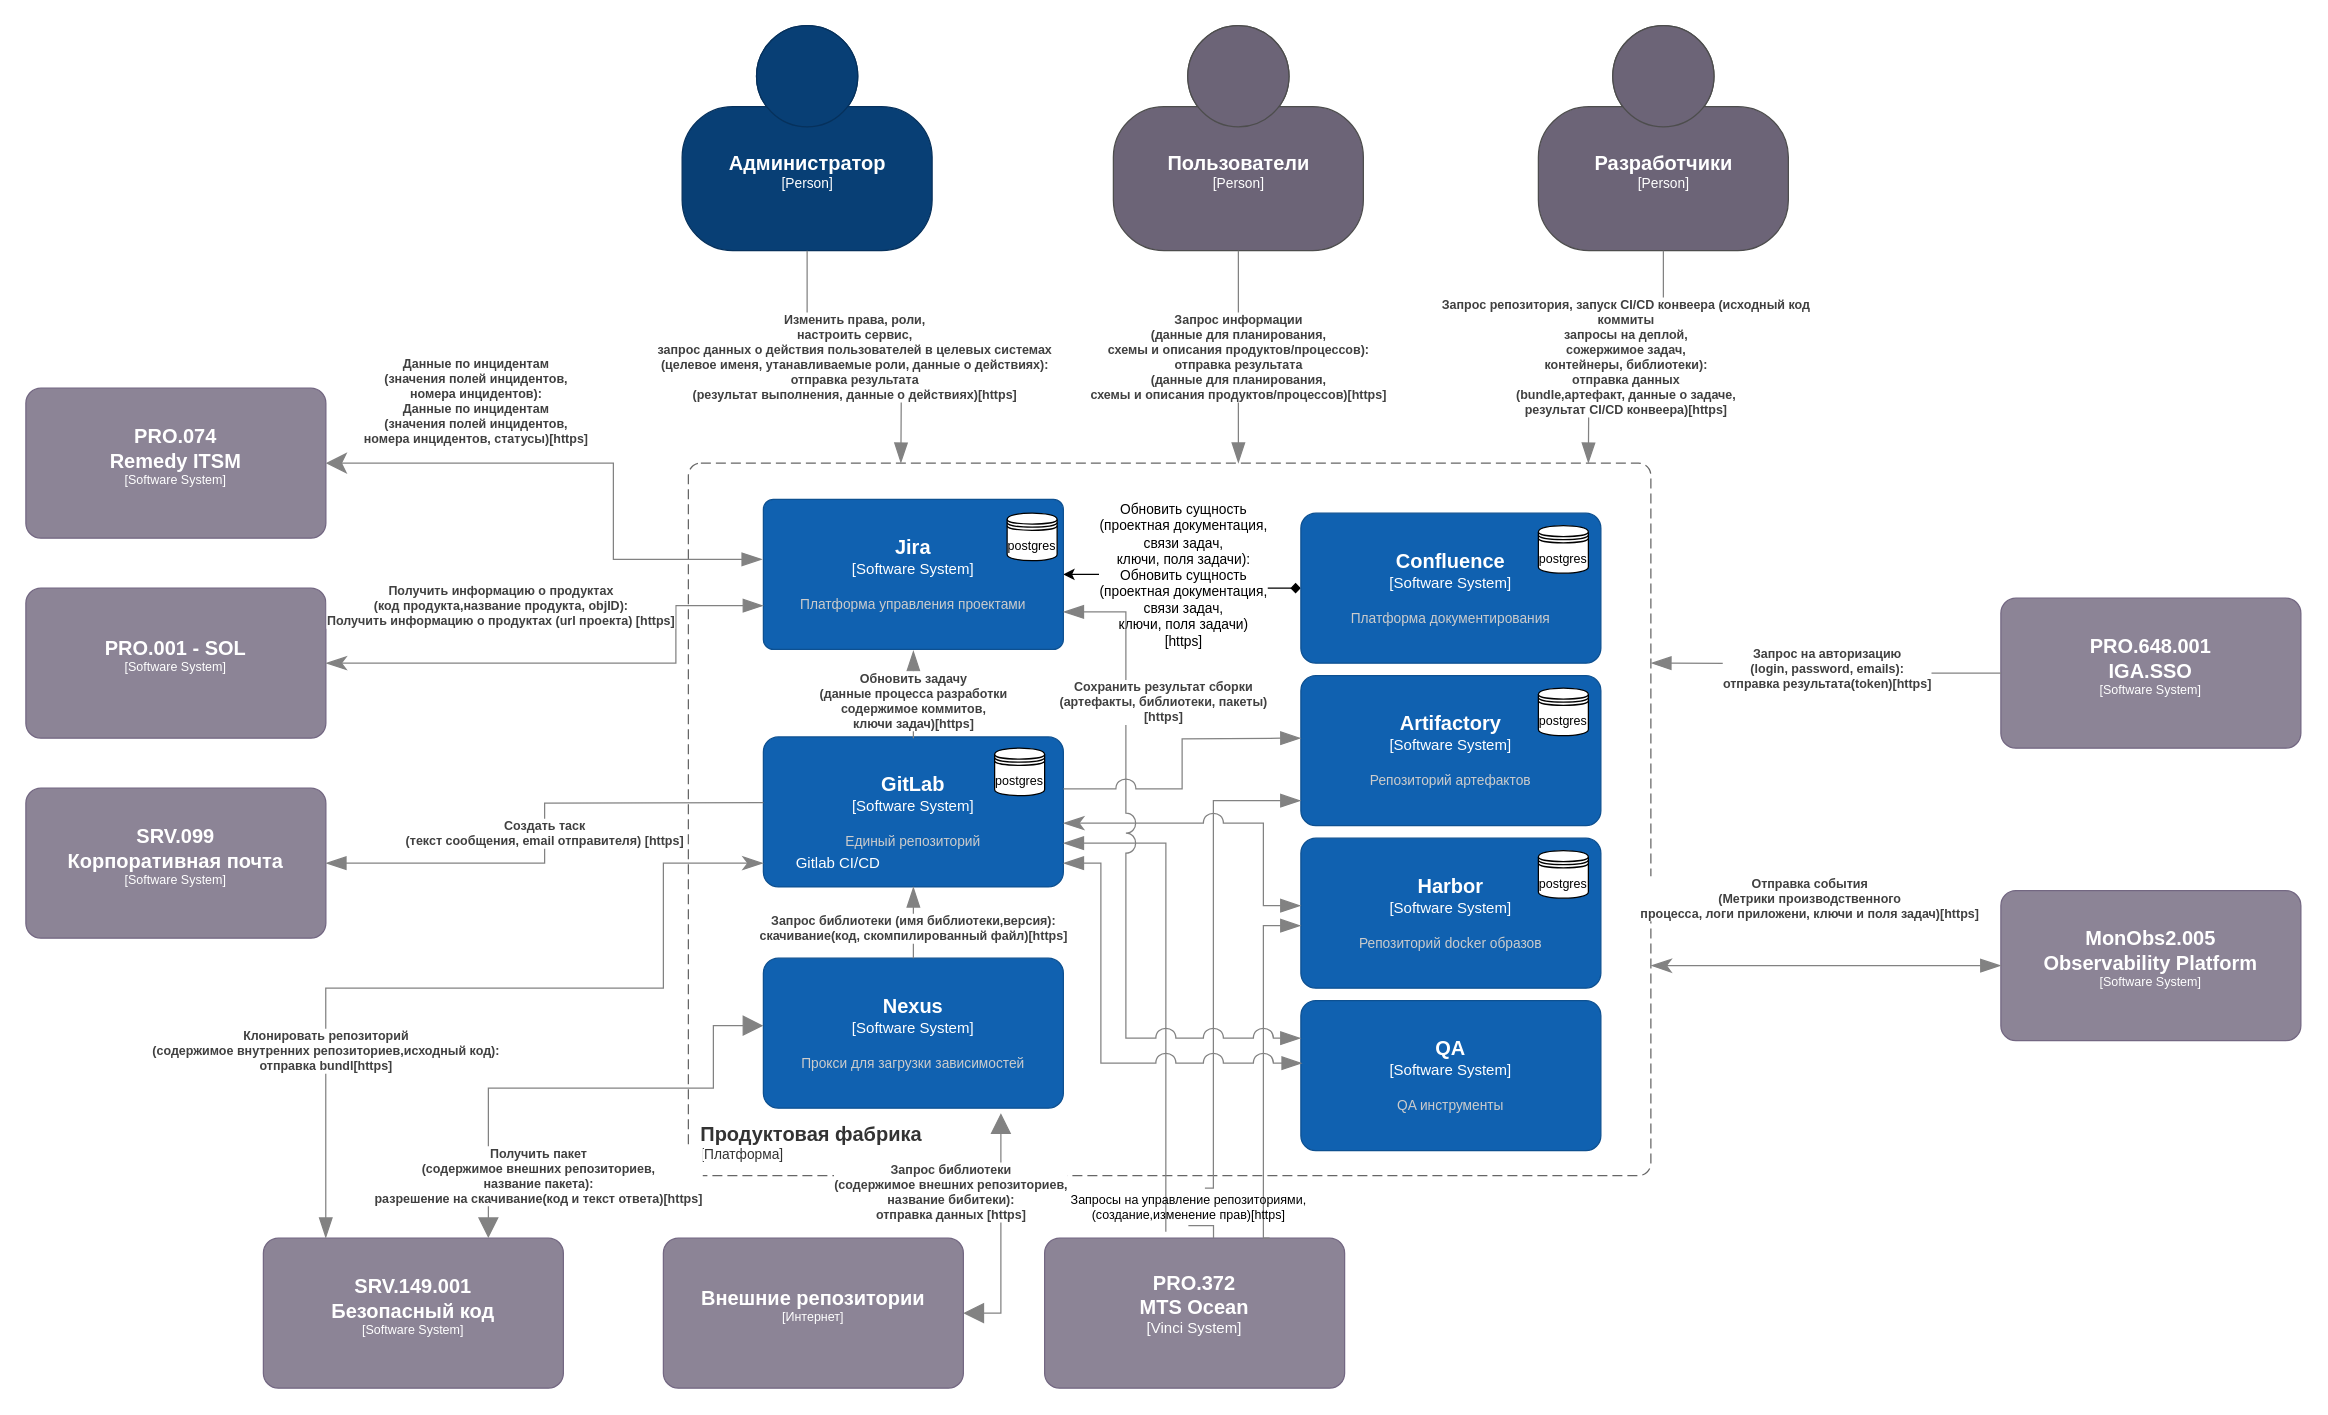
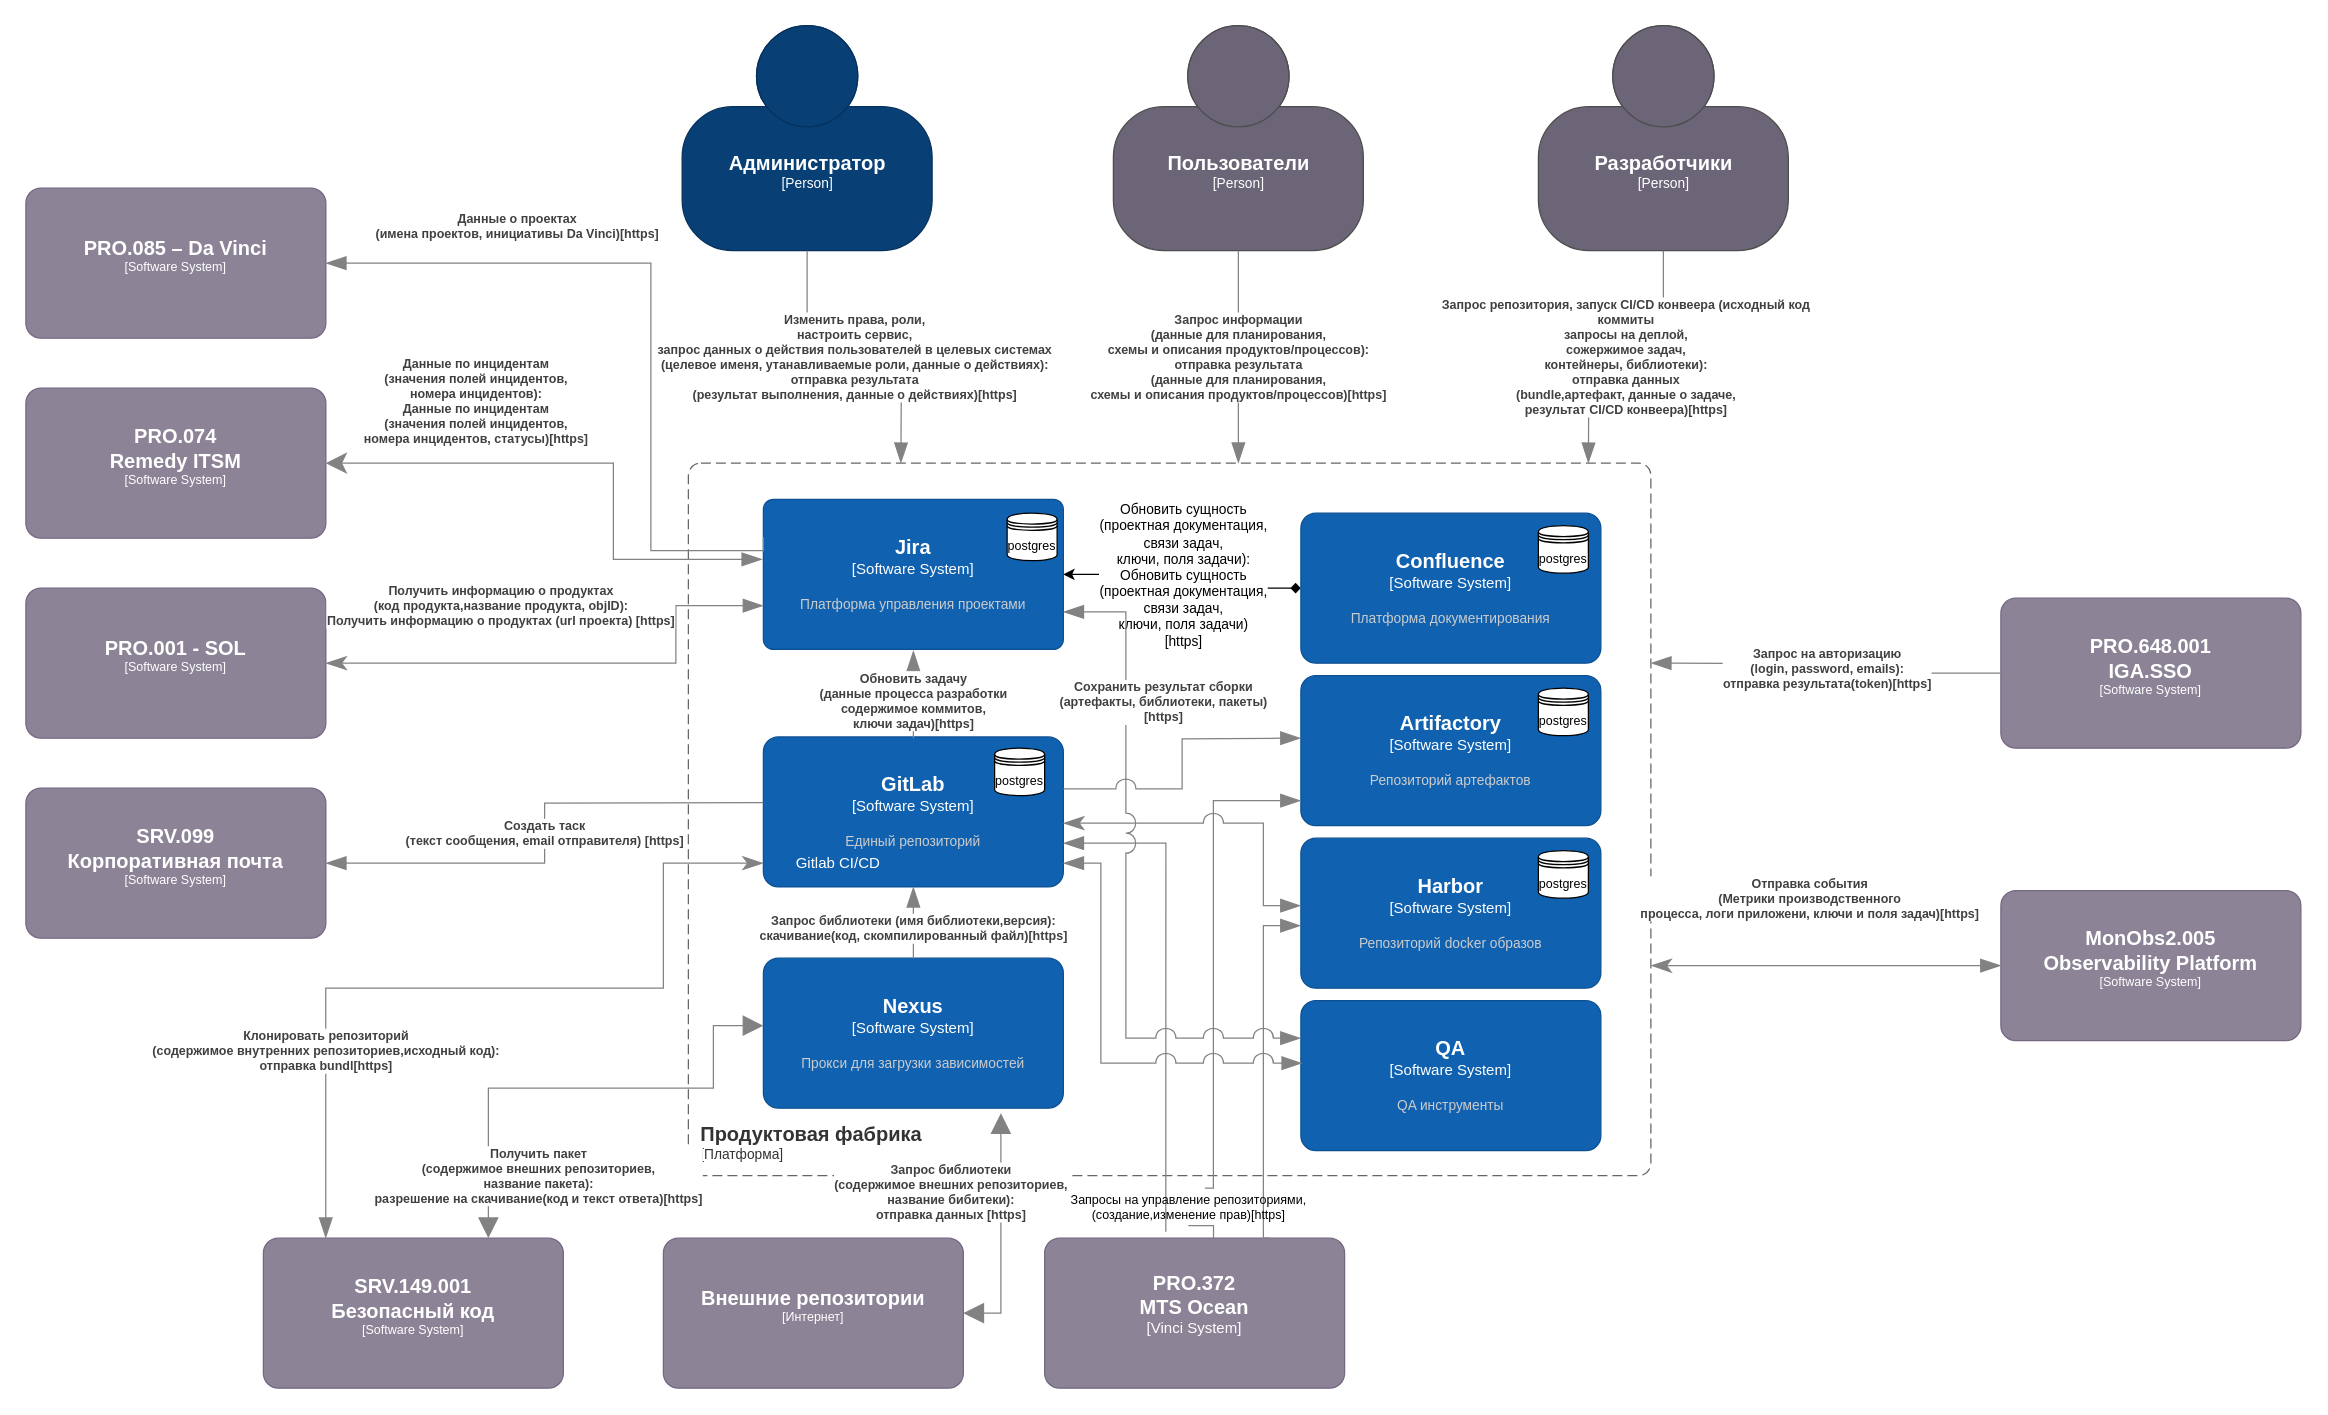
none -> (176, 263)
none -> (651, 317)
